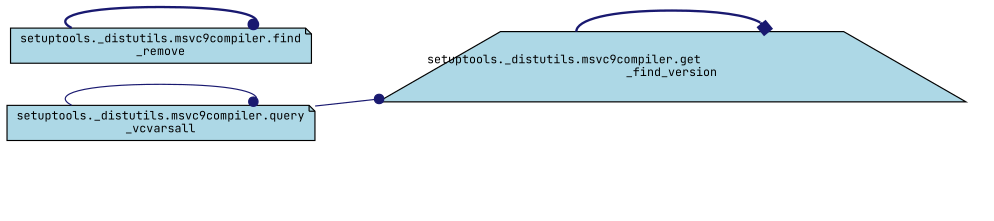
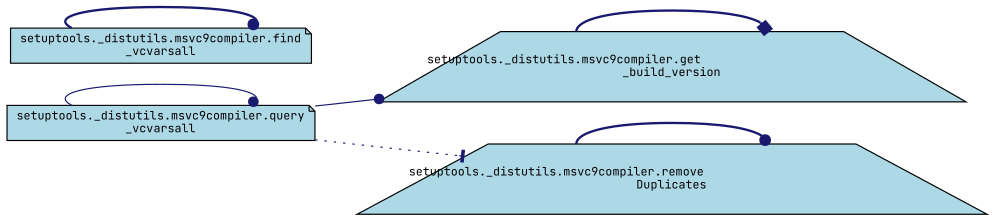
(161, 46) -> (161, 46)
(672, 67) -> (672, 67)
none -> (672, 179)
